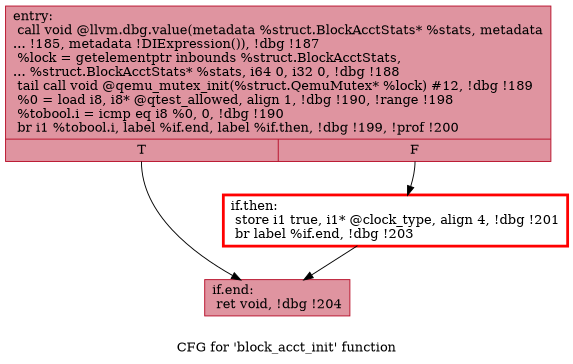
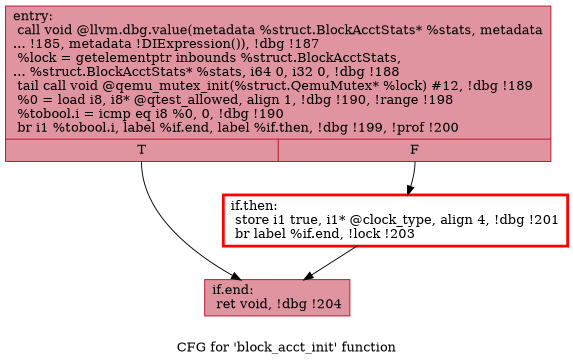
(322, 234) -> (323, 234)
